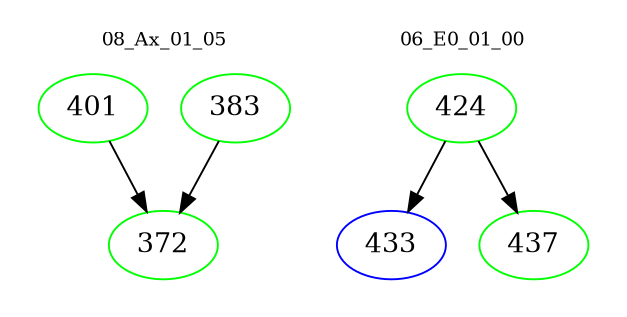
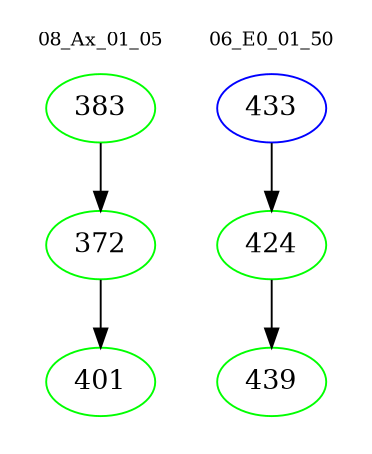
(463, 41) -> (272, 41)
(124, 168) -> (101, 304)
(431, 168) -> (272, 167)
(534, 245) -> (272, 382)
